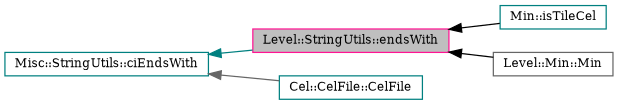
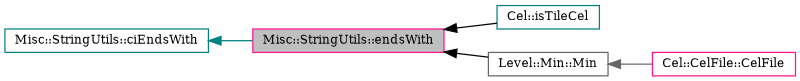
(553, 17) -> (548, 17)
(351, 41) -> (348, 41)
(250, 78) -> (636, 64)
(351, 88) -> (724, 64)
